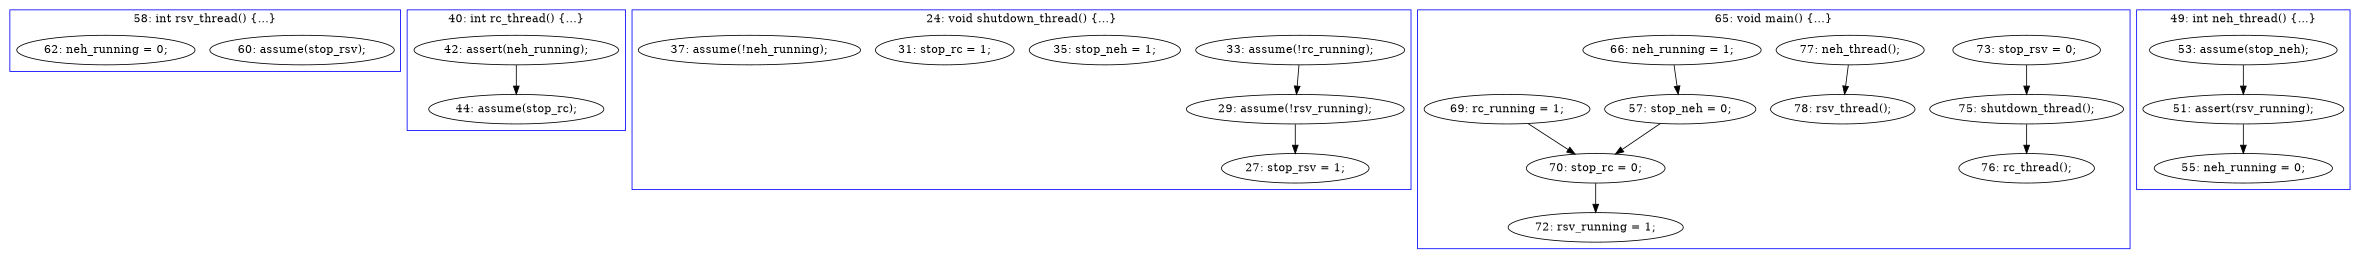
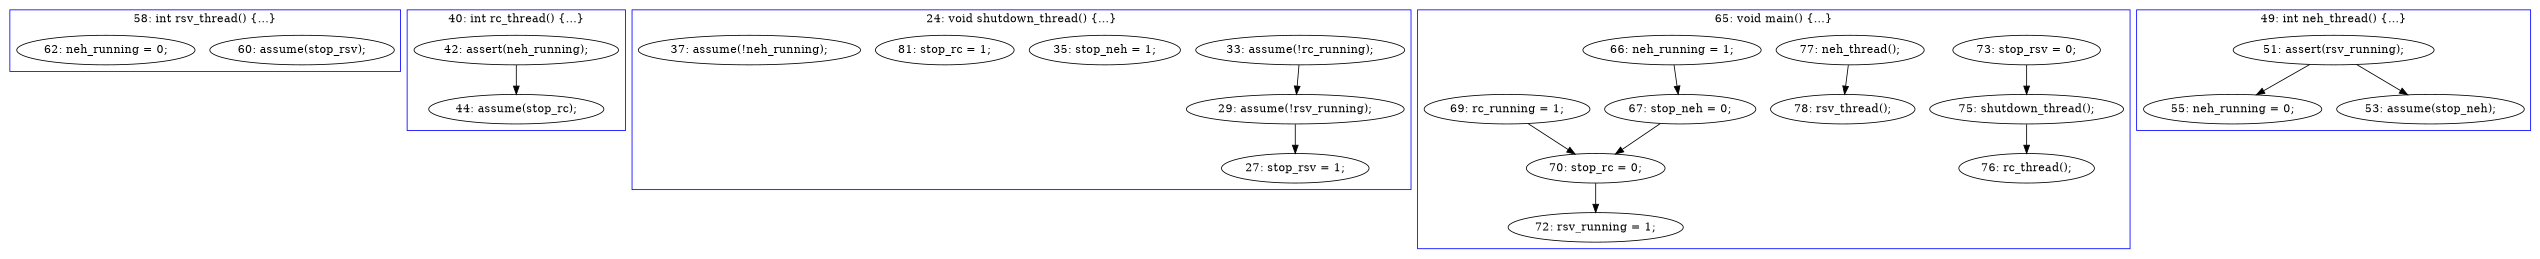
(945, 50) -> (945, 50)
(2243, 76) -> (2379, 78)
(1680, 109) -> (1680, 109)
